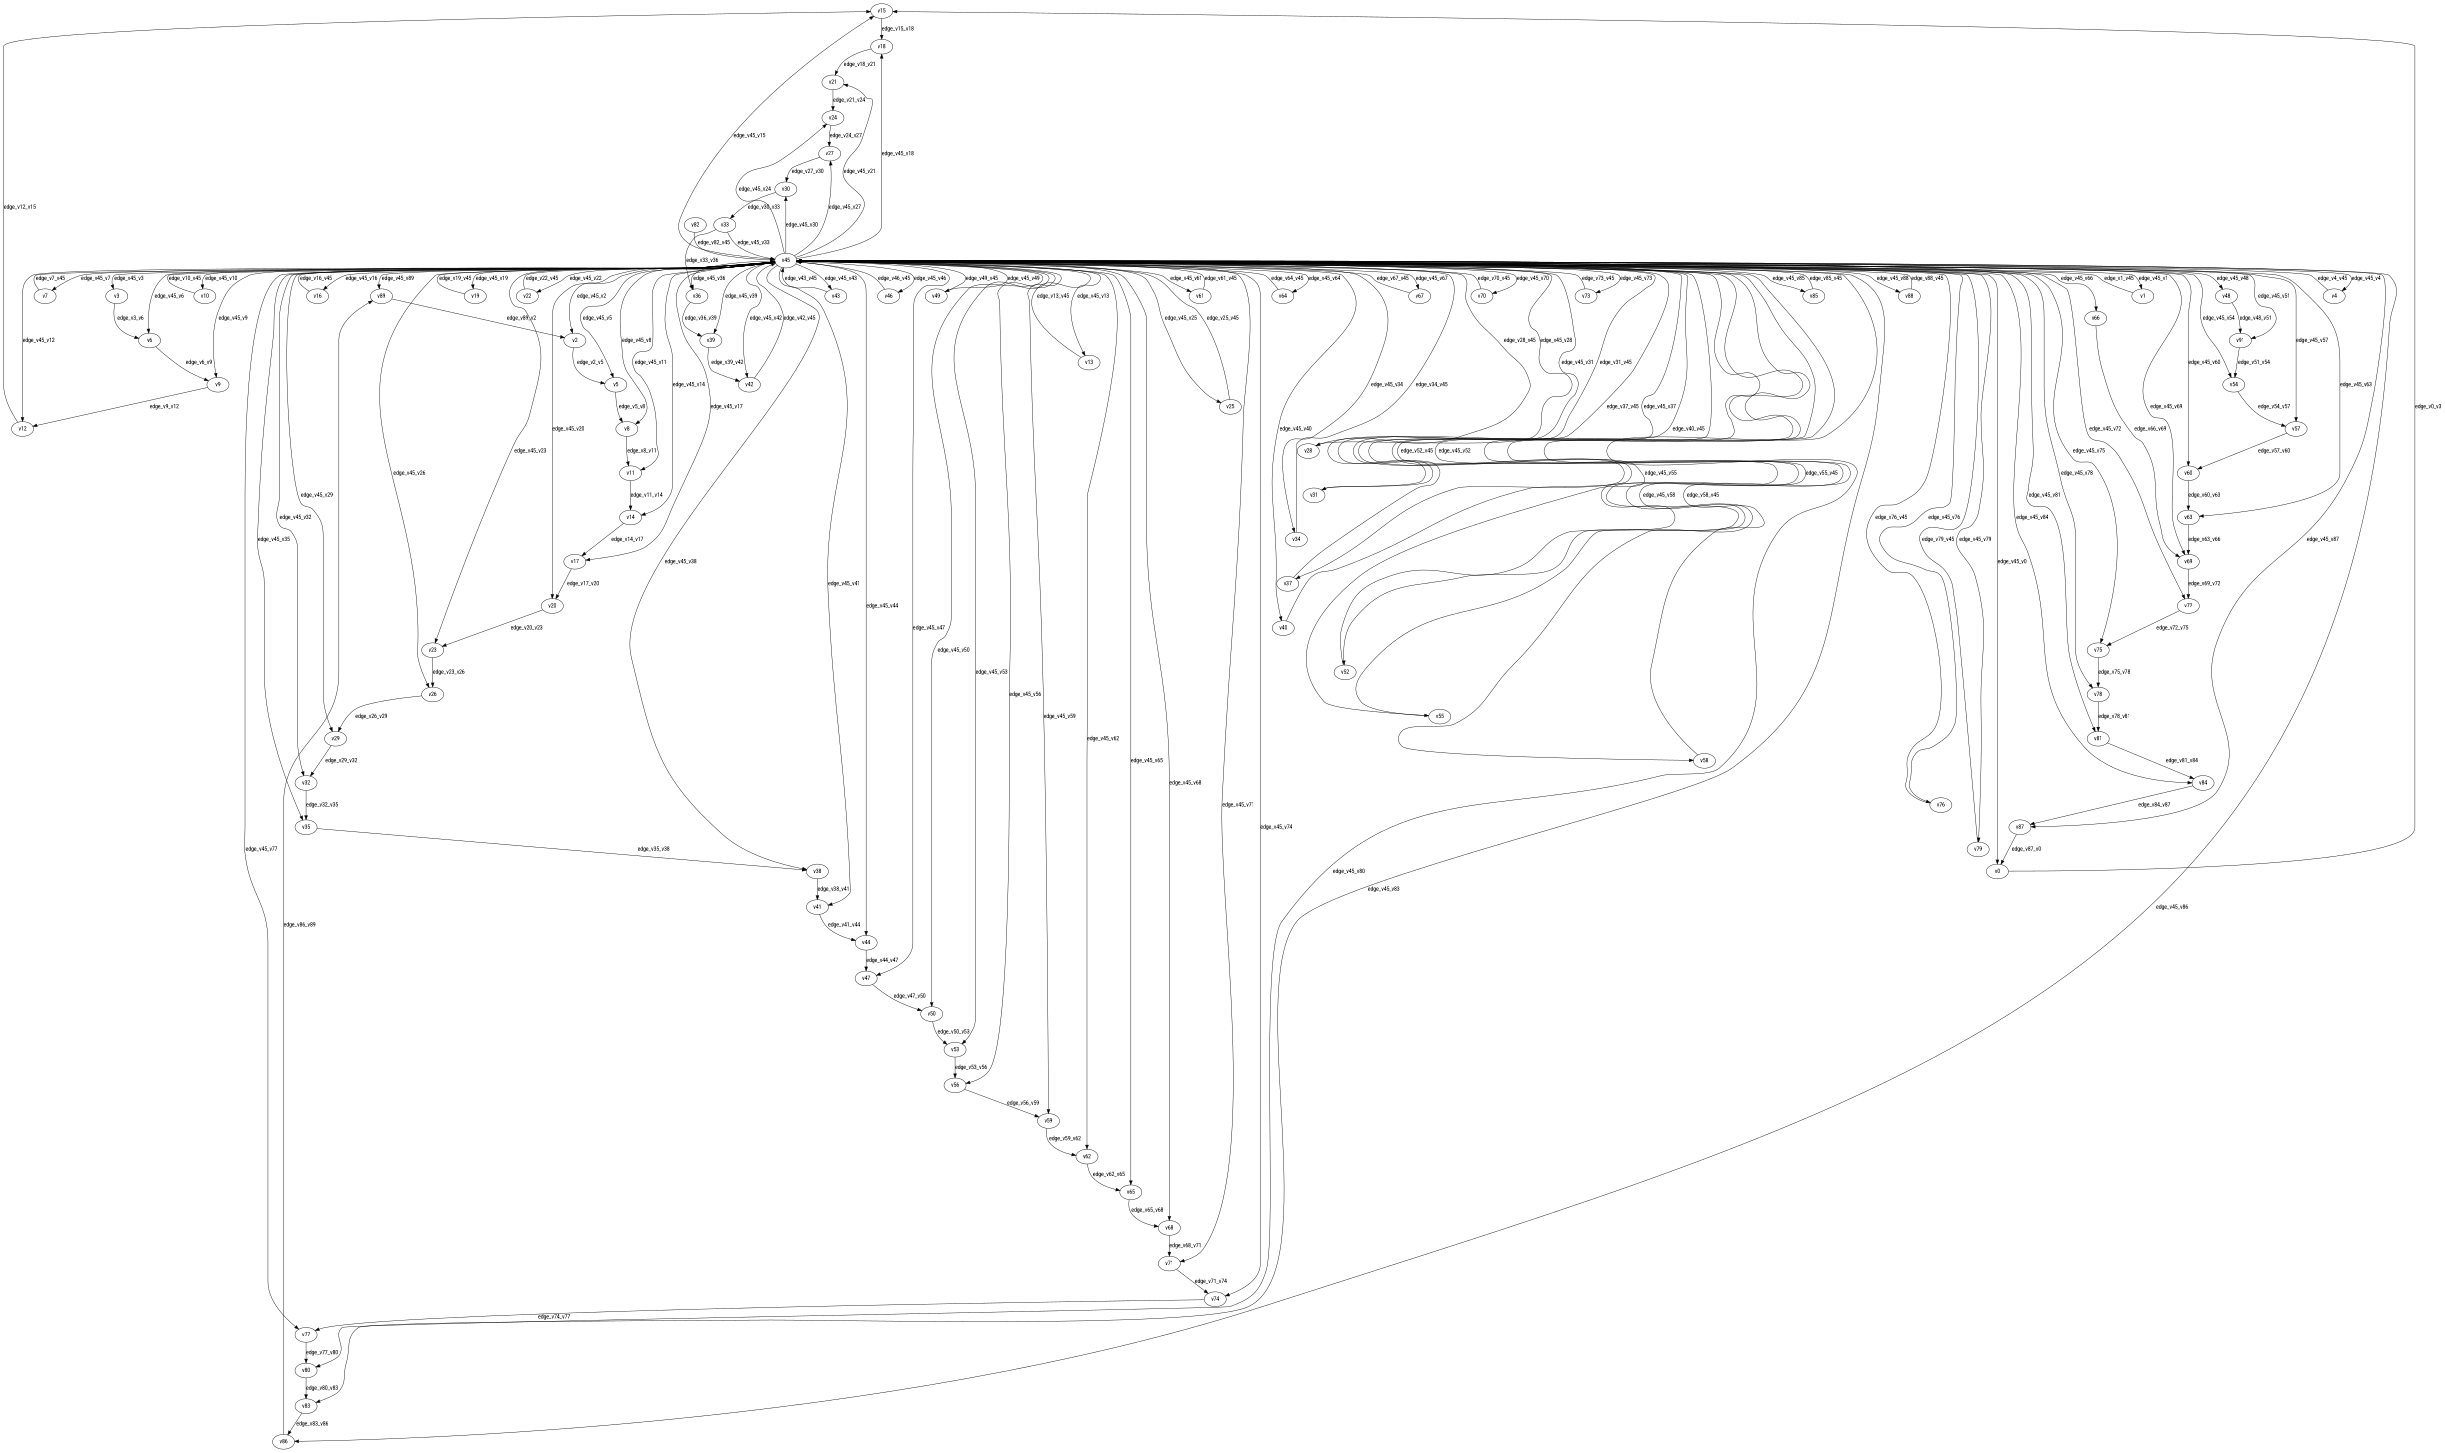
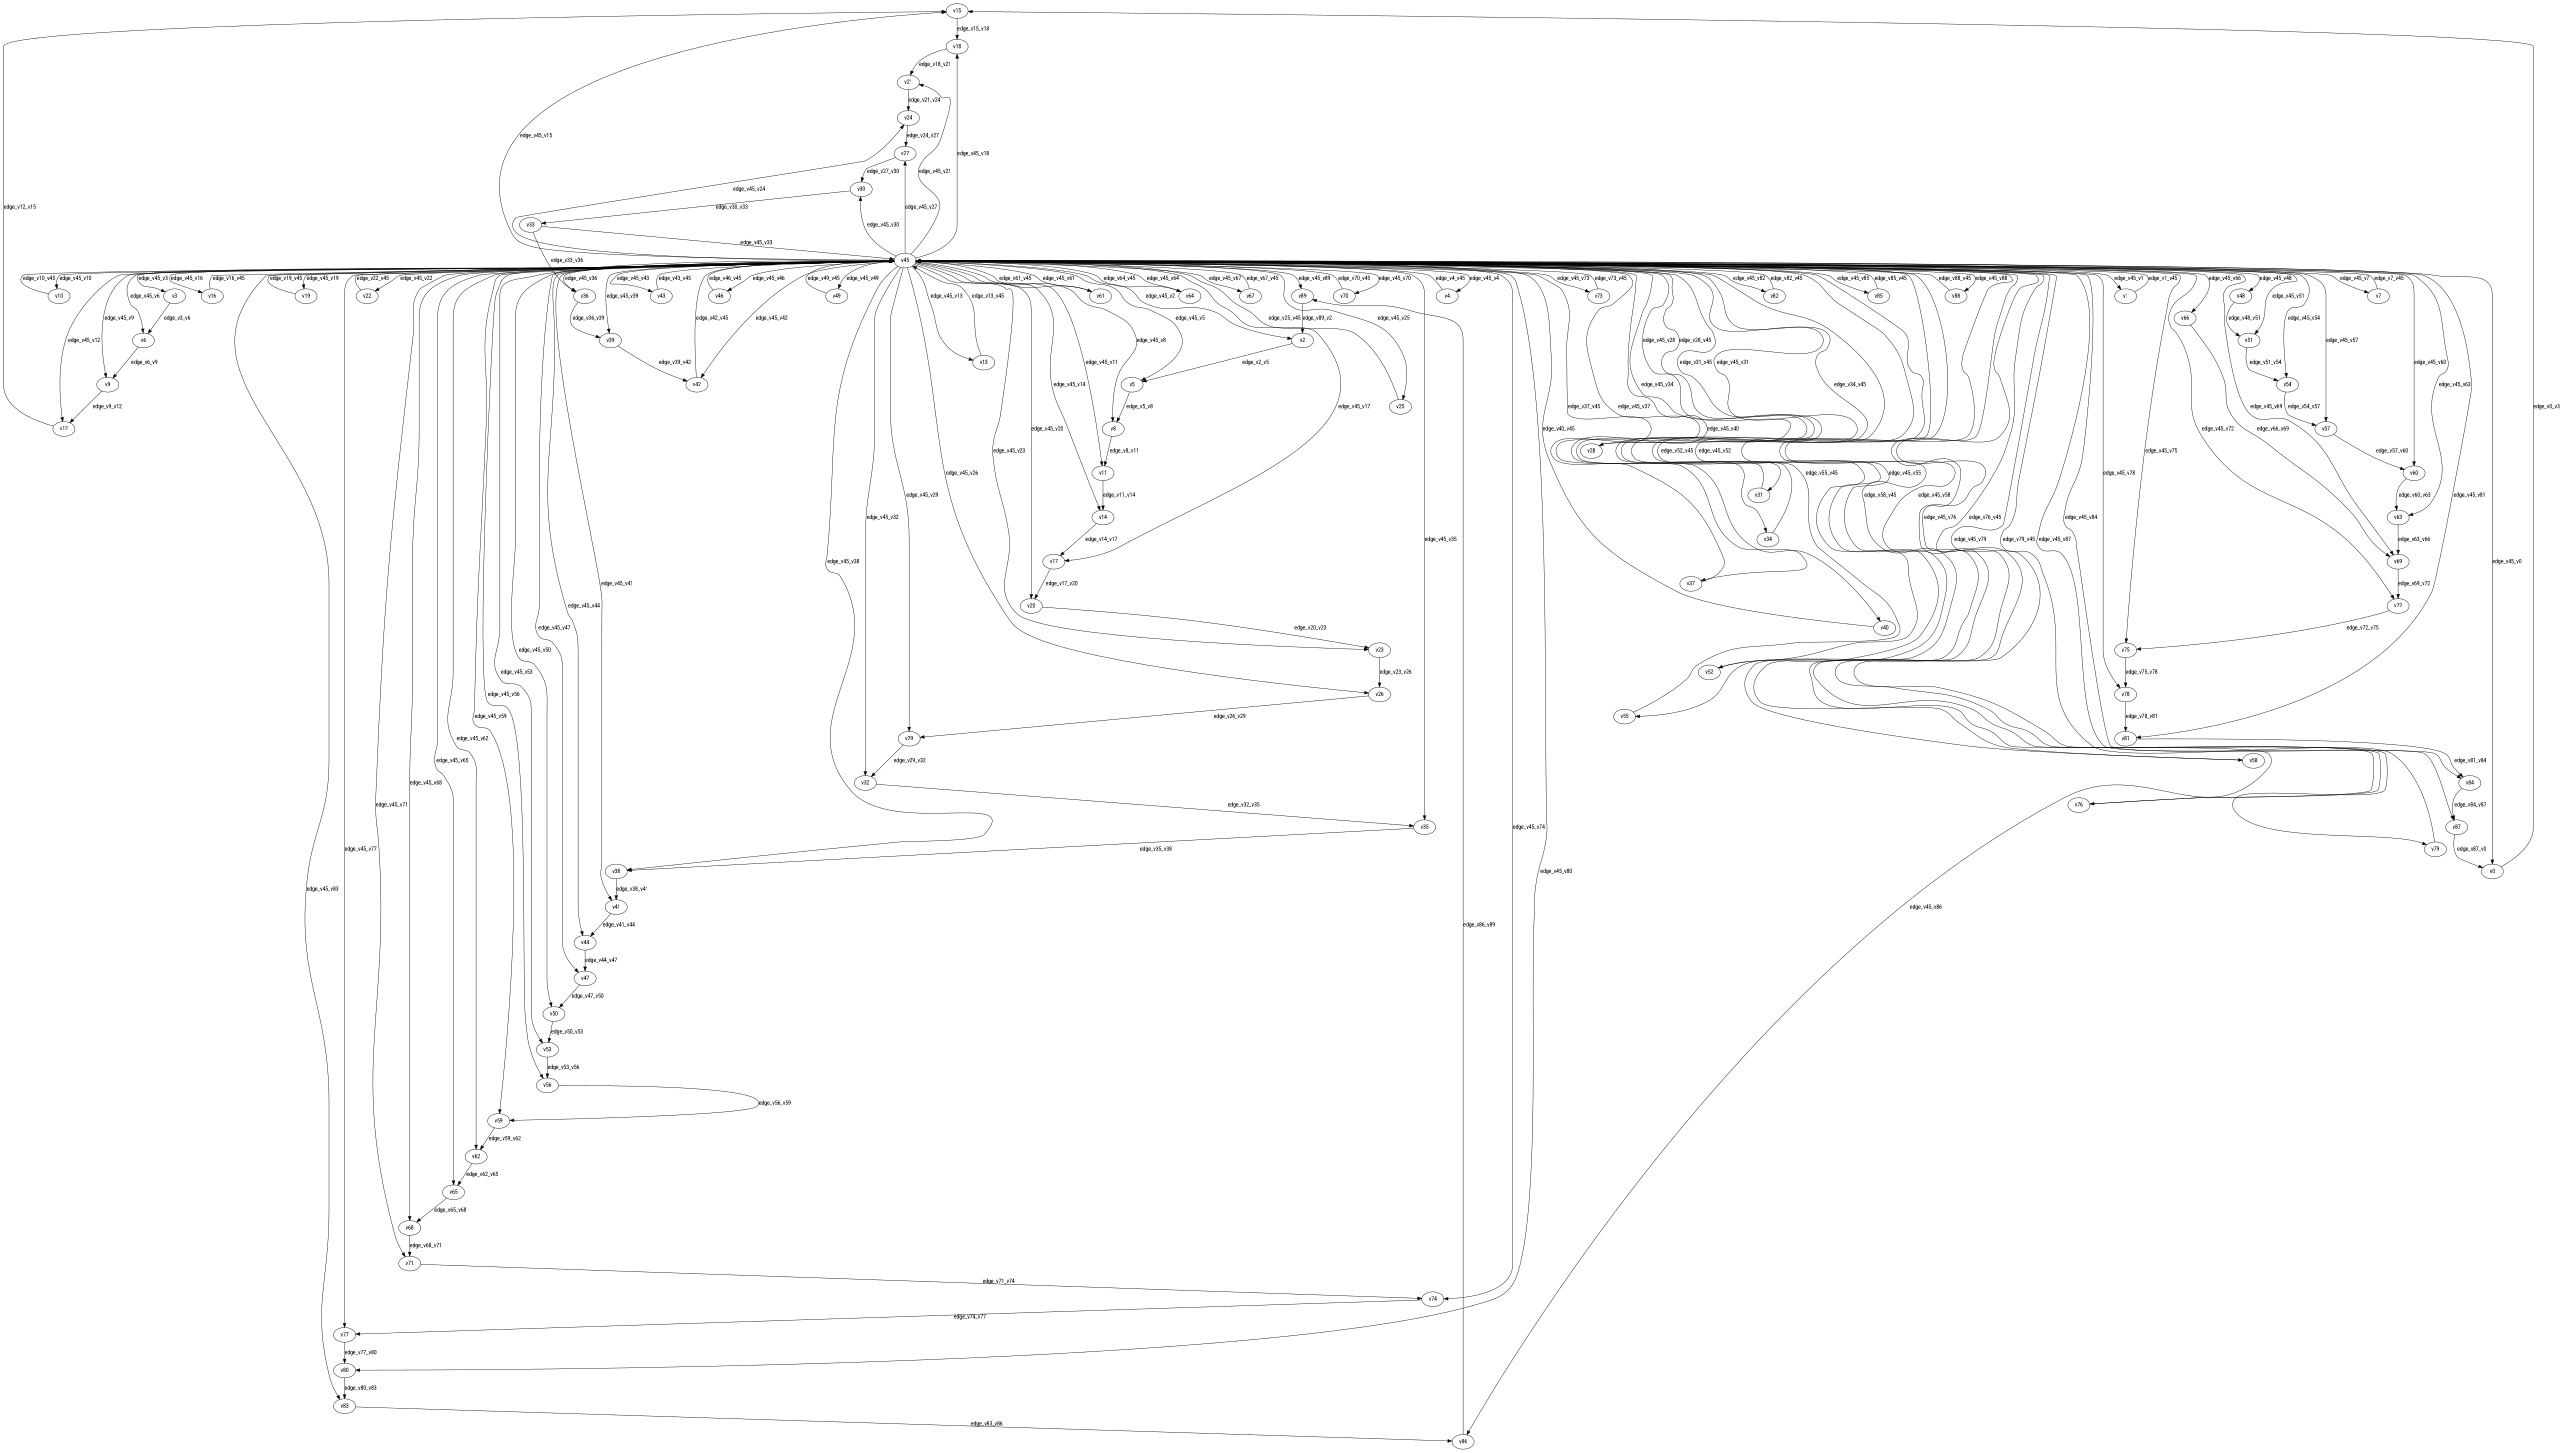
none -> (1341, 264)
(2240, 340) -> (2249, 340)
